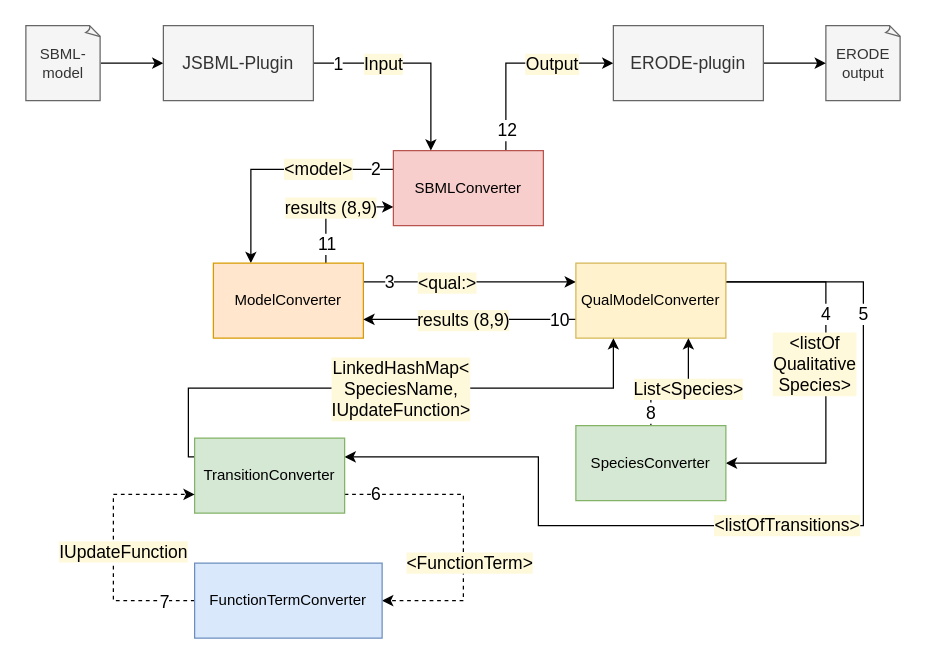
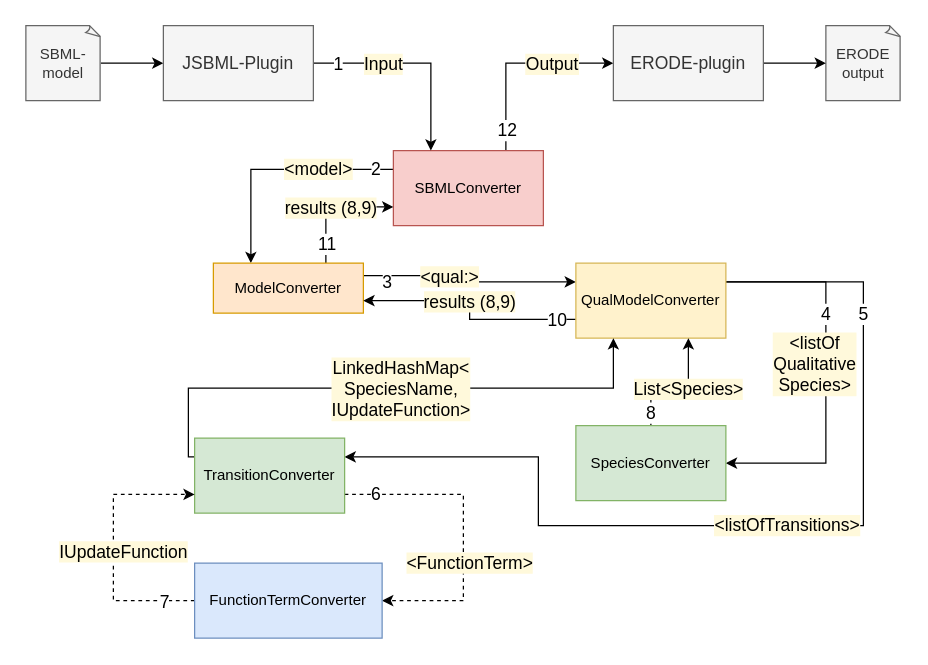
(288, 301) -> (288, 288)
